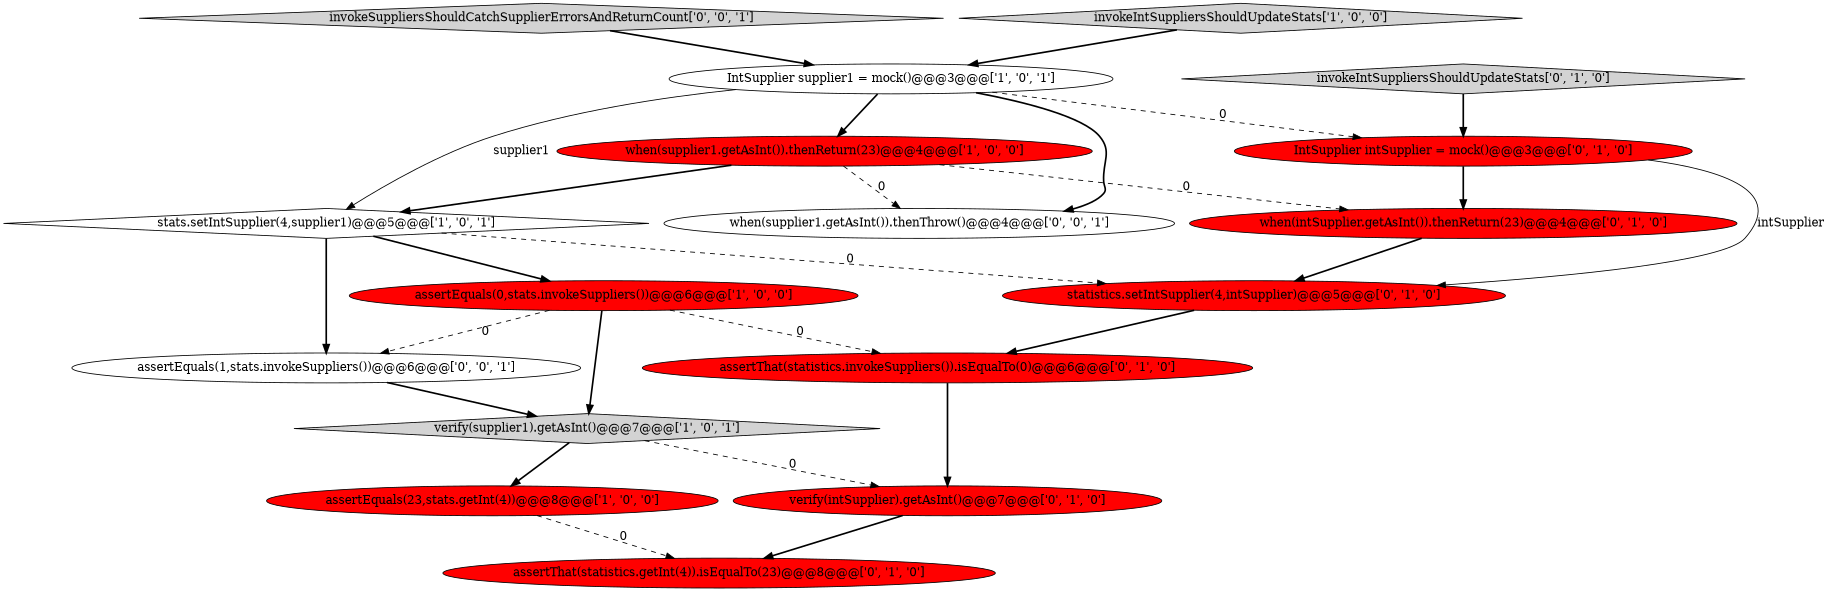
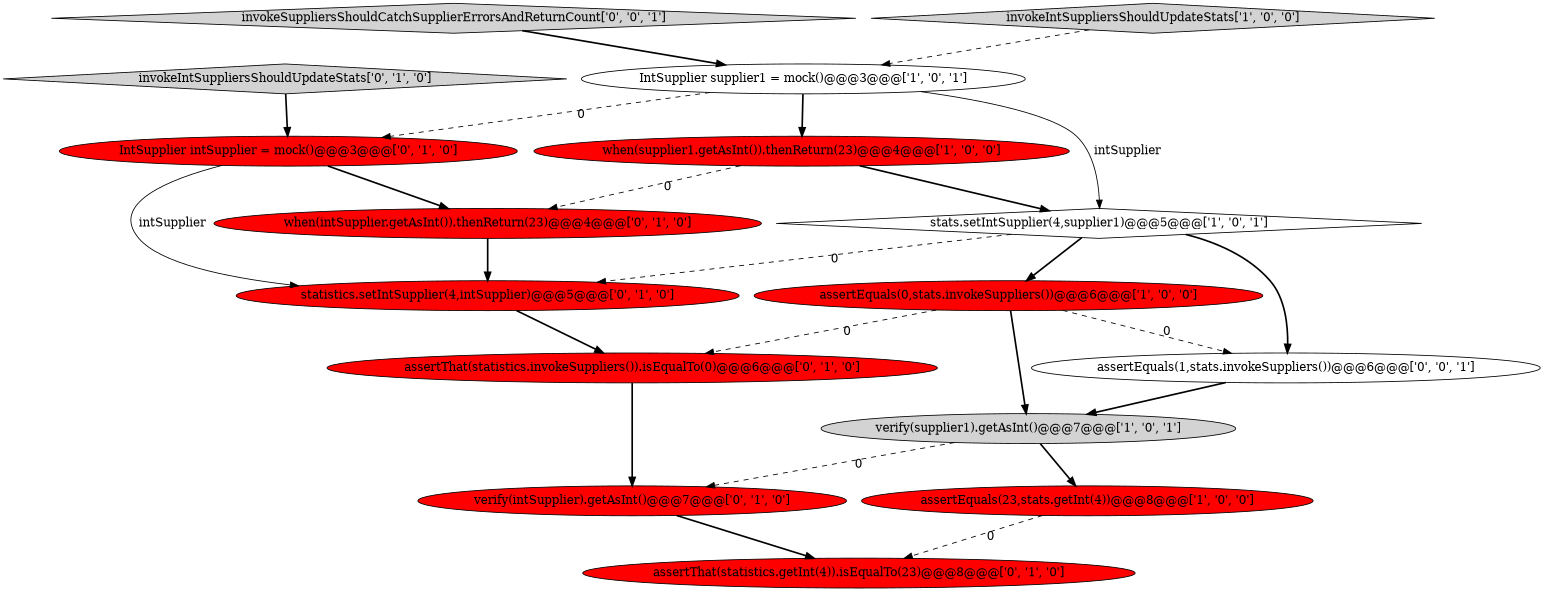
(1077, 47) -> (989, 47)
(521, 151) -> (1128, 151)
(919, 223) -> none
(587, 429) -> (1028, 429)
